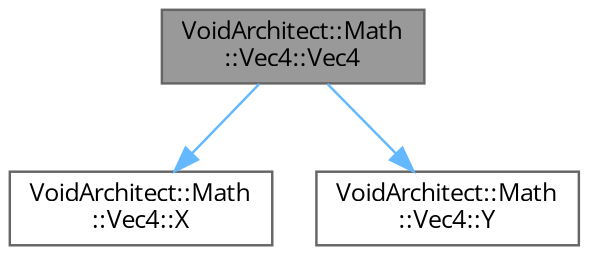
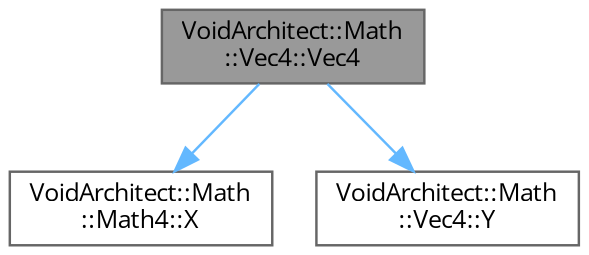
(141, 208) -> (141, 208)
